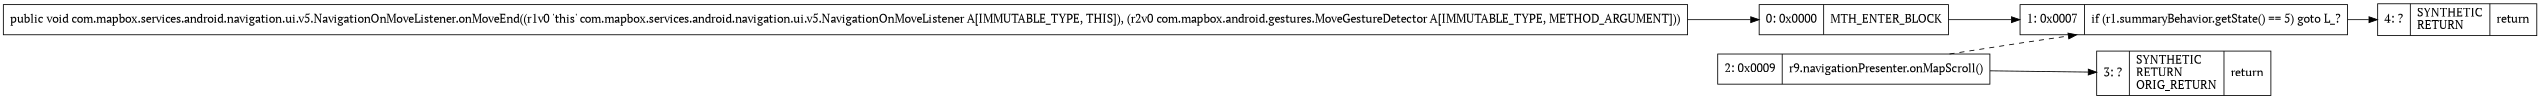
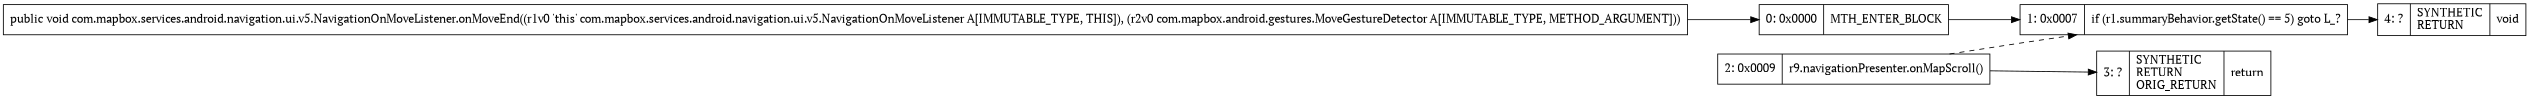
(2513, 19) -> (2508, 19)
